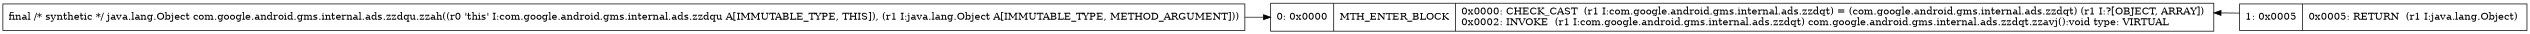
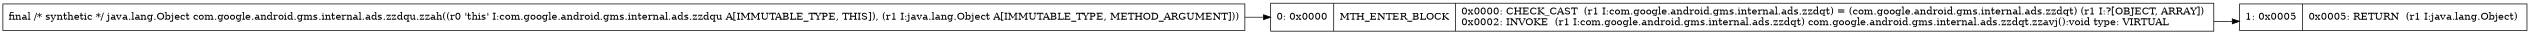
(2230, 13) -> (2223, 21)
